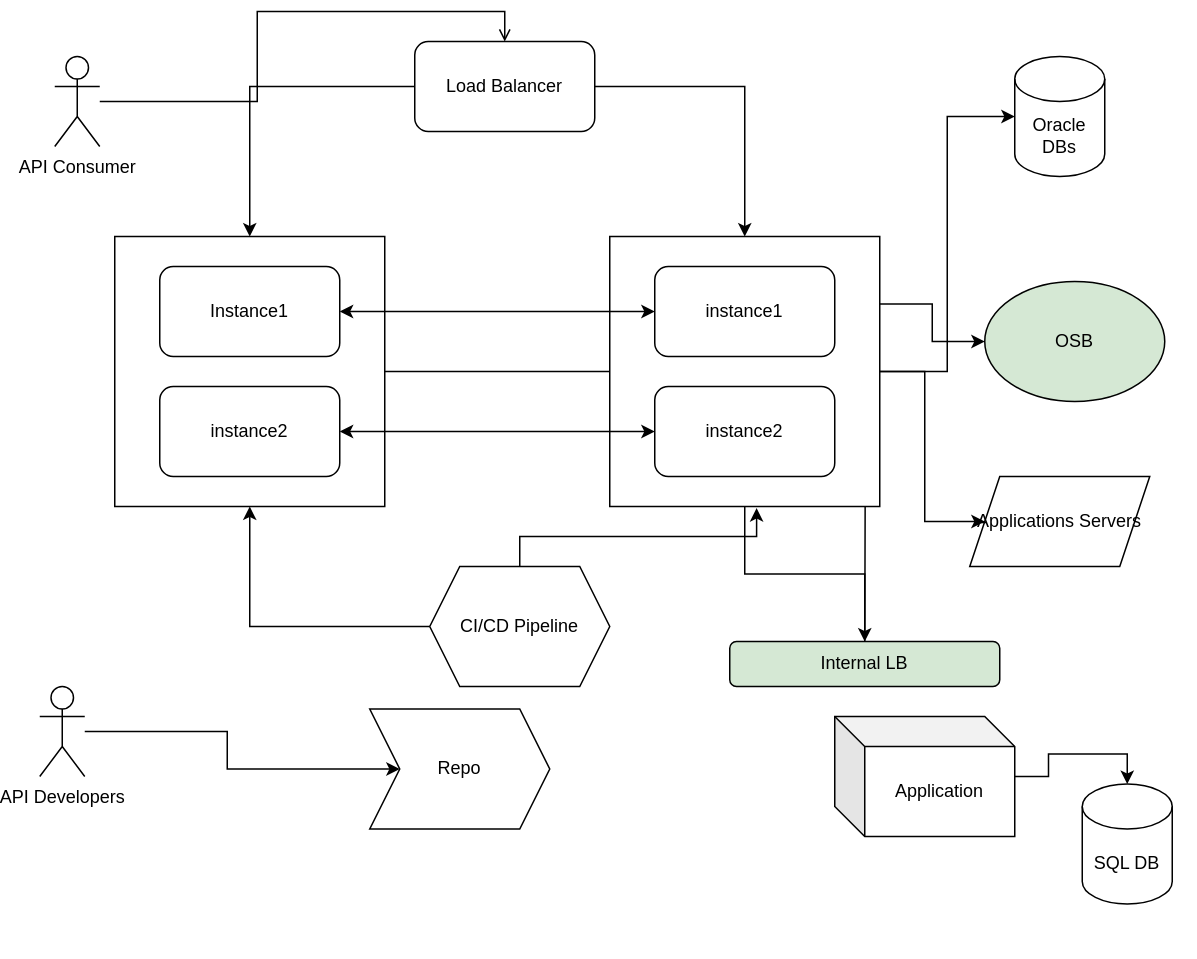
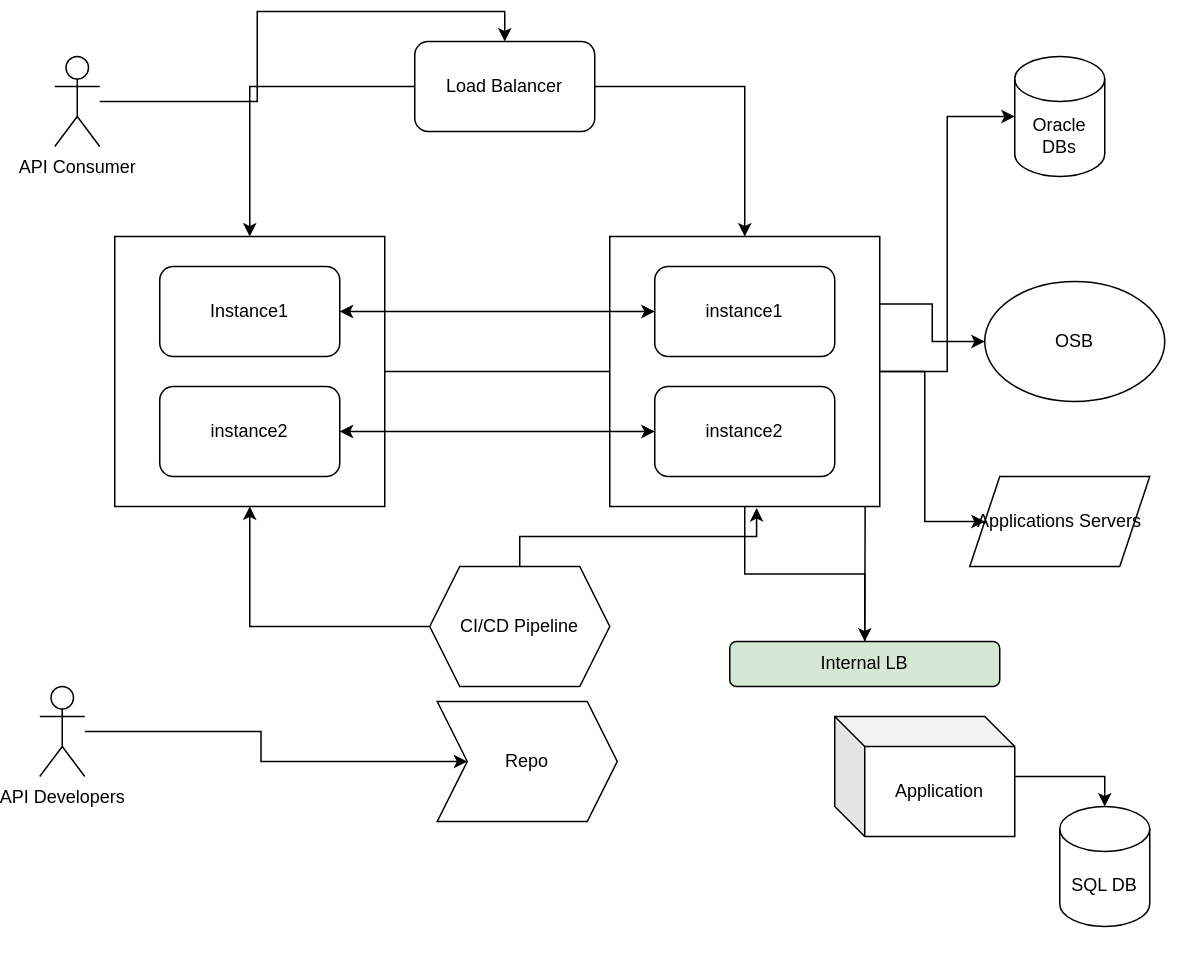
(505, 32) -> (505, 30)
(1075, 341) -> (1075, 341)
(460, 769) -> (527, 761)
(1127, 844) -> (1105, 866)
